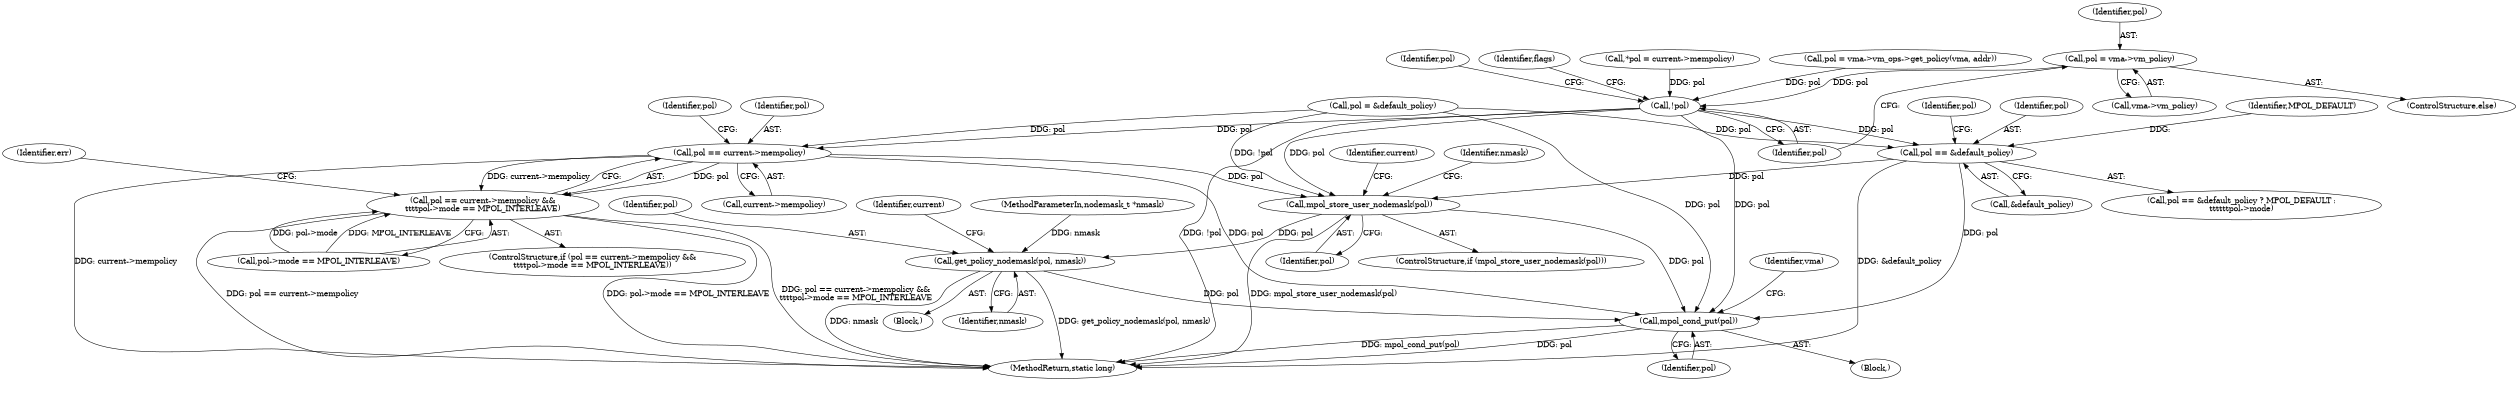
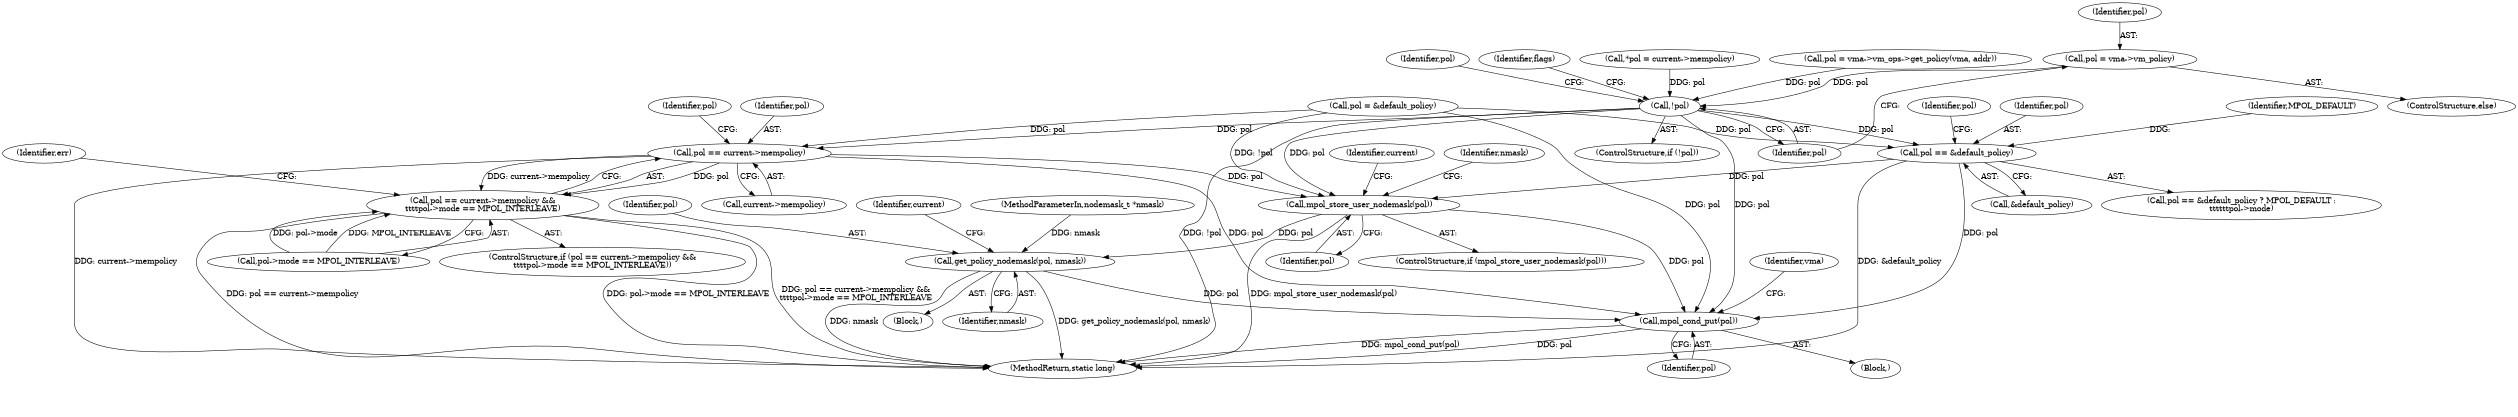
(2154, 106) -> none
none -> (1647, 153)
